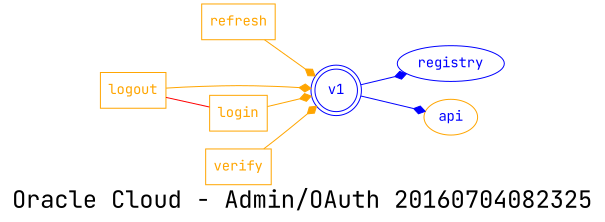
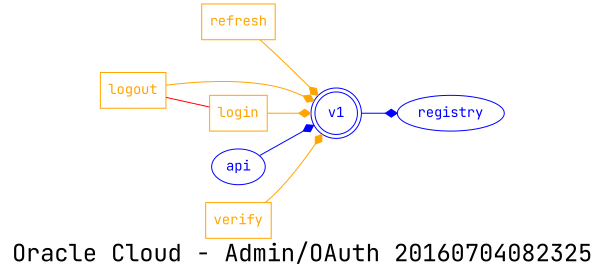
(387, 102) -> (281, 143)
(451, 117) -> (238, 167)
